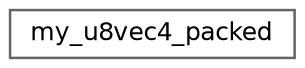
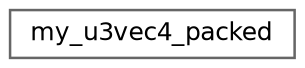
(152, 34) -> (152, 34)
